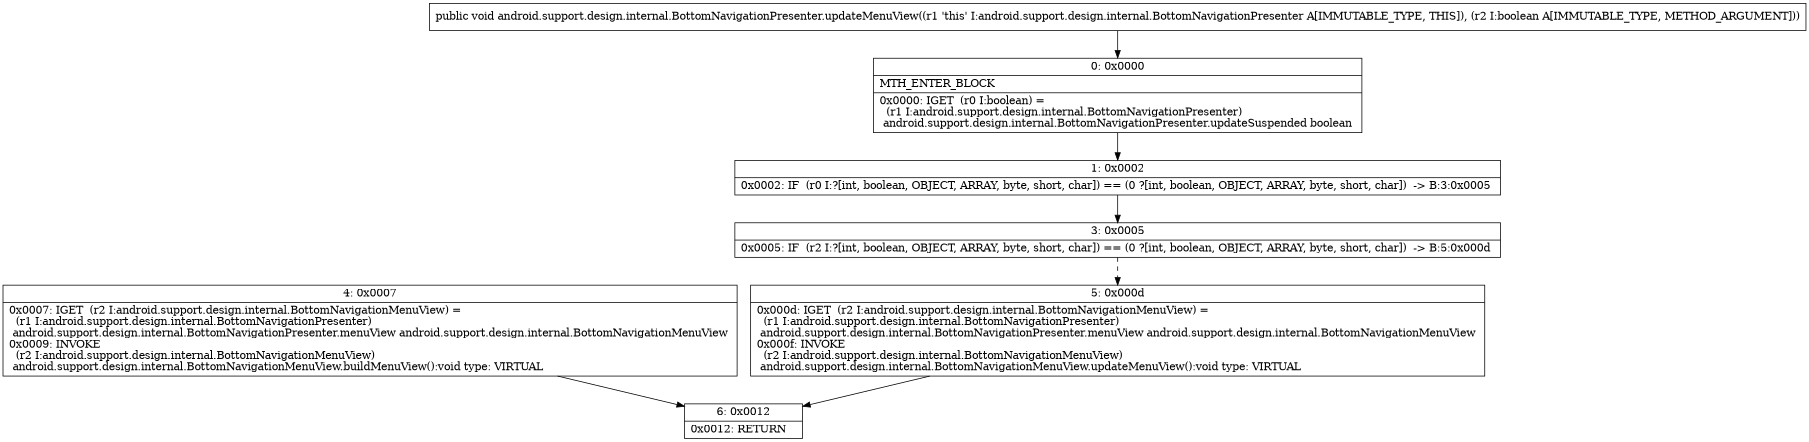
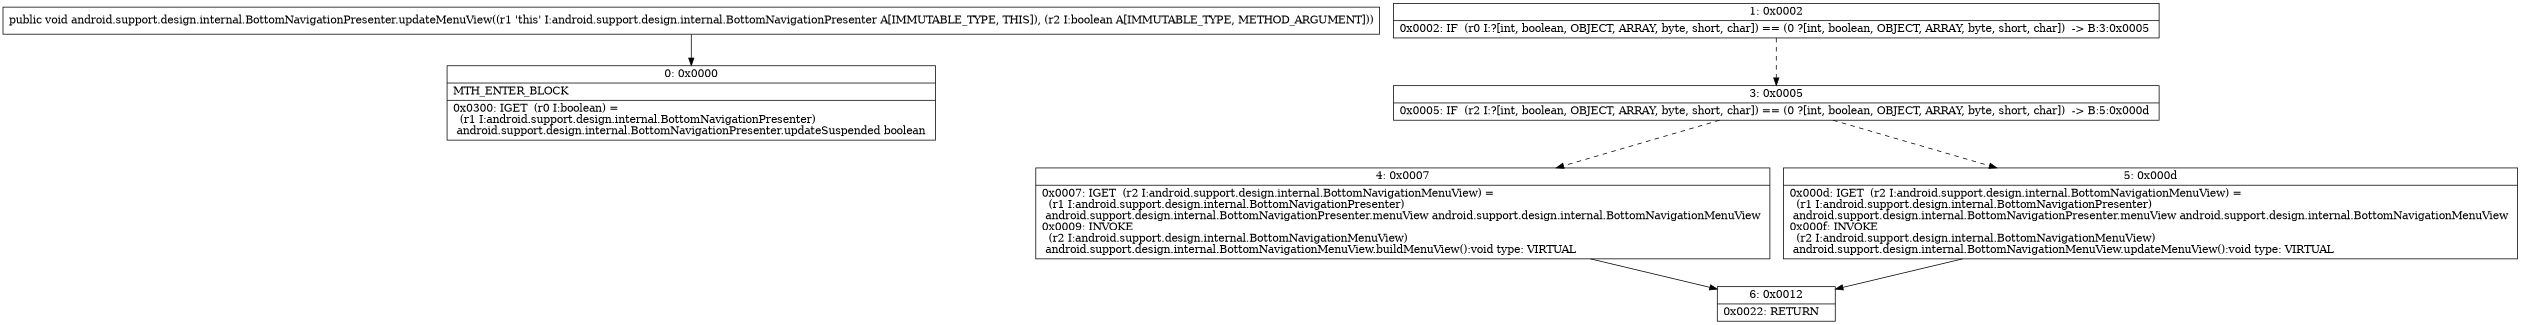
(964, 101) -> (538, 109)
(1118, 143) -> none
none -> (1642, 143)
(1118, 205) -> (1776, 58)
(743, 429) -> (1776, 312)
